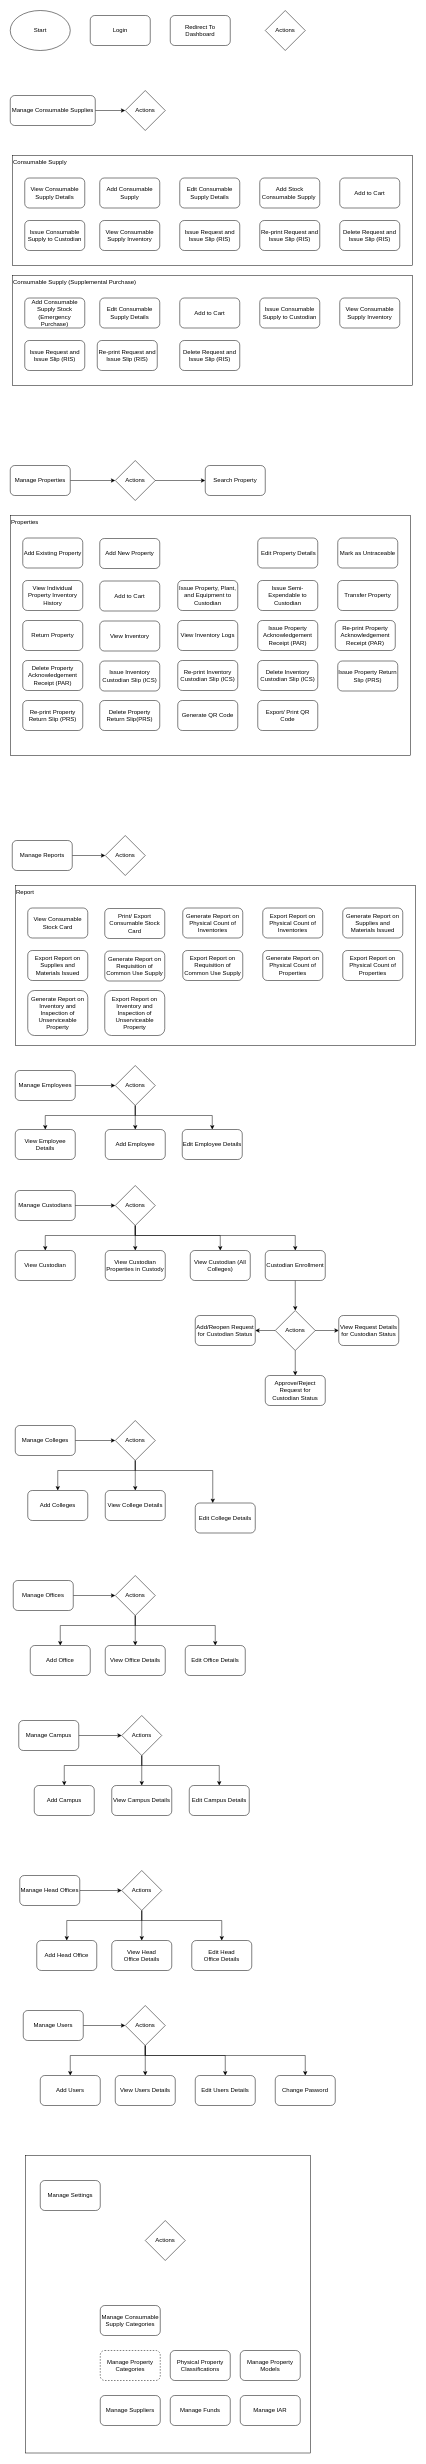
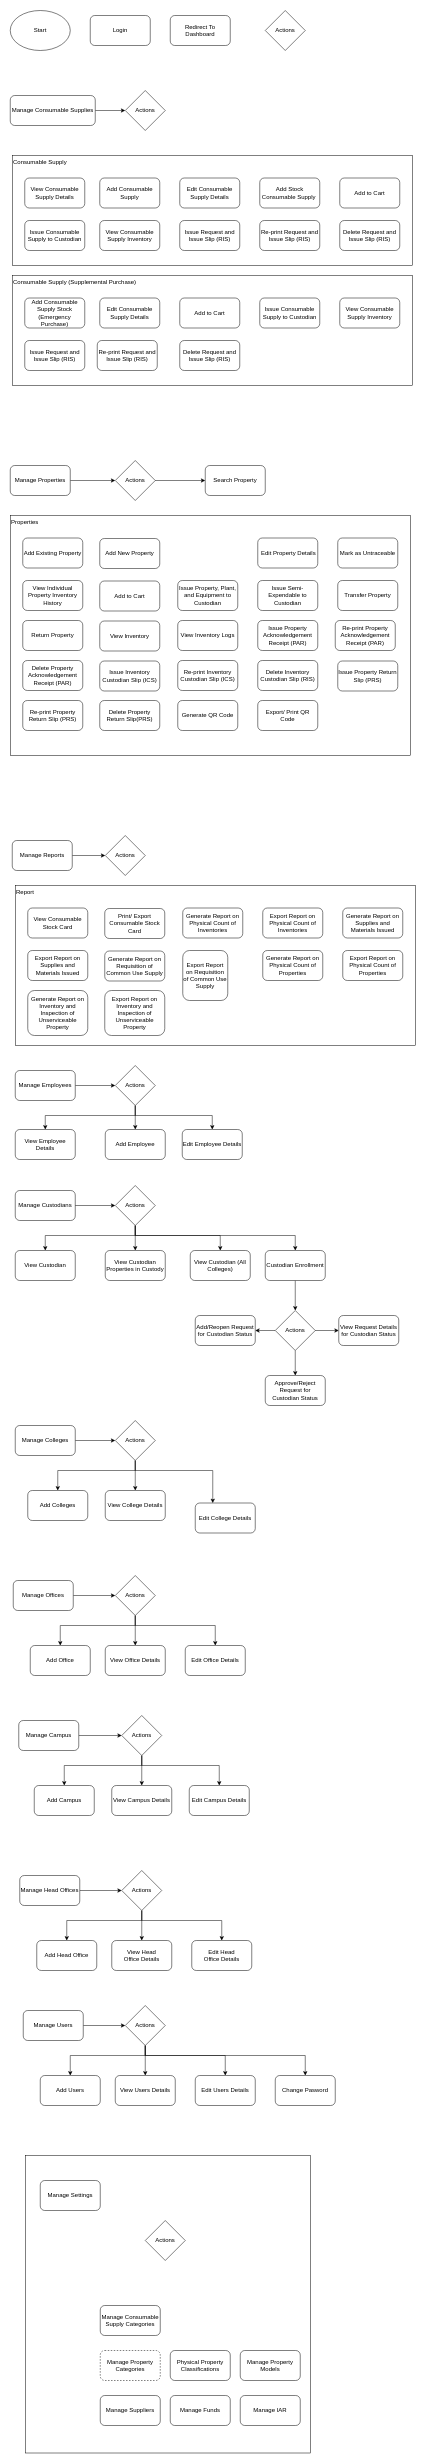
(288, 675) -> (288, 675)
(213, 965) -> (205, 975)
